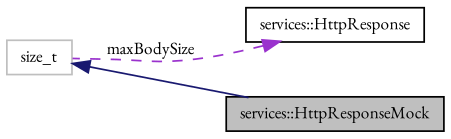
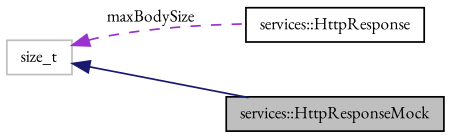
(169, 61) -> (167, 28)
